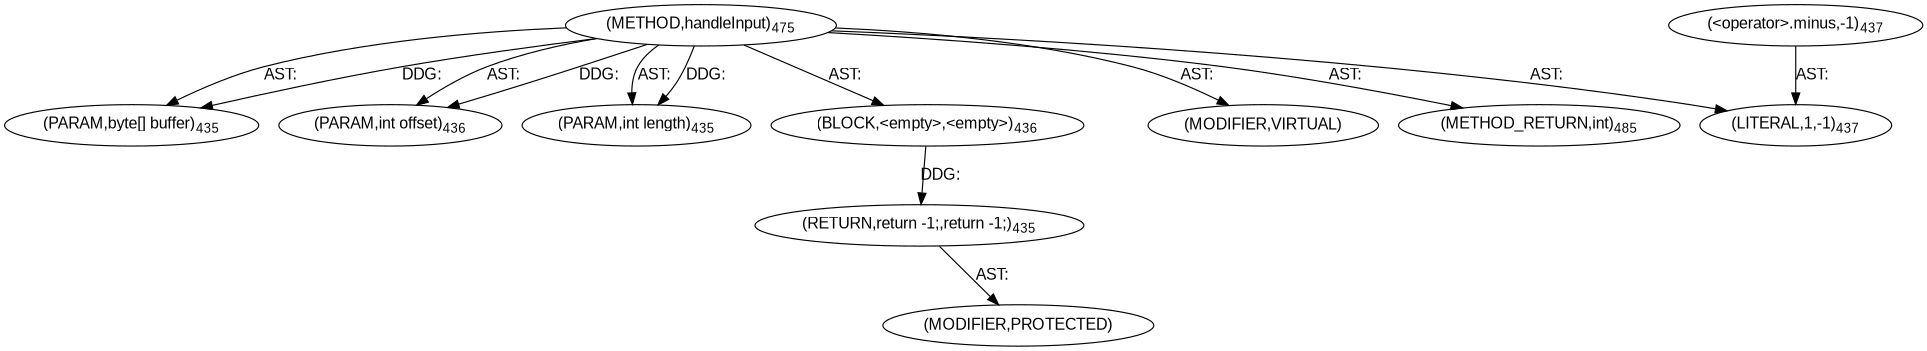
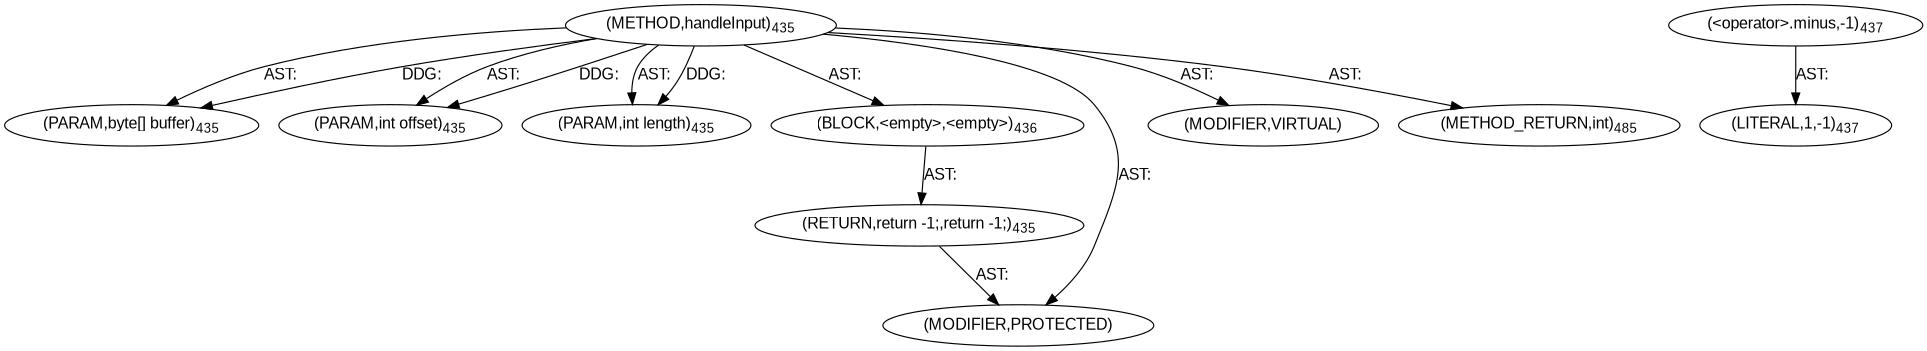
(784, 24) -> (784, 24)
(1275, 58) -> (1067, 85)
(455, 124) -> (455, 124)
(943, 175) -> (943, 175)
